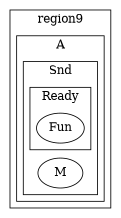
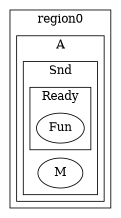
(60, 20) -> (60, 20)
